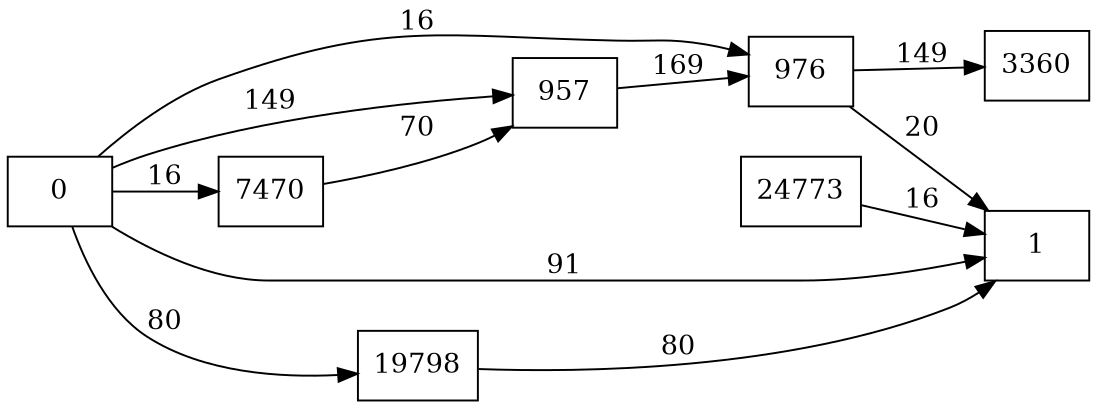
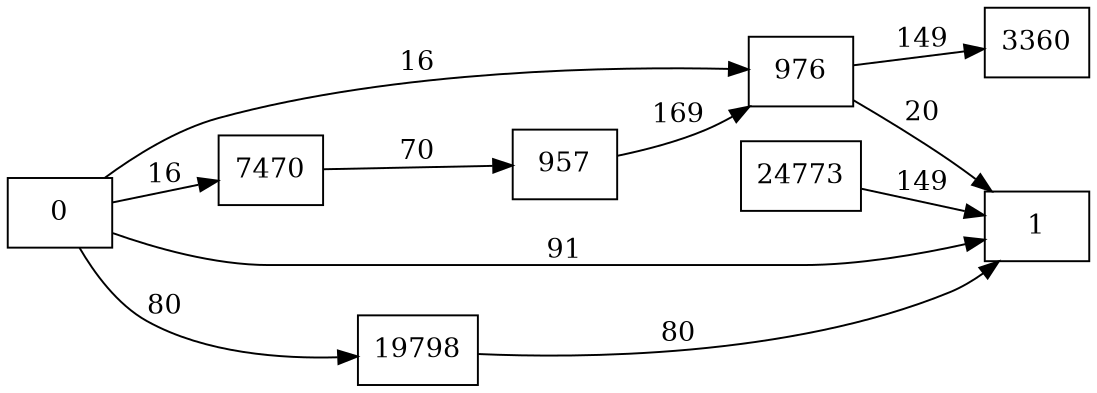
(300, 119) -> none
(923, 200) -> (923, 183)
